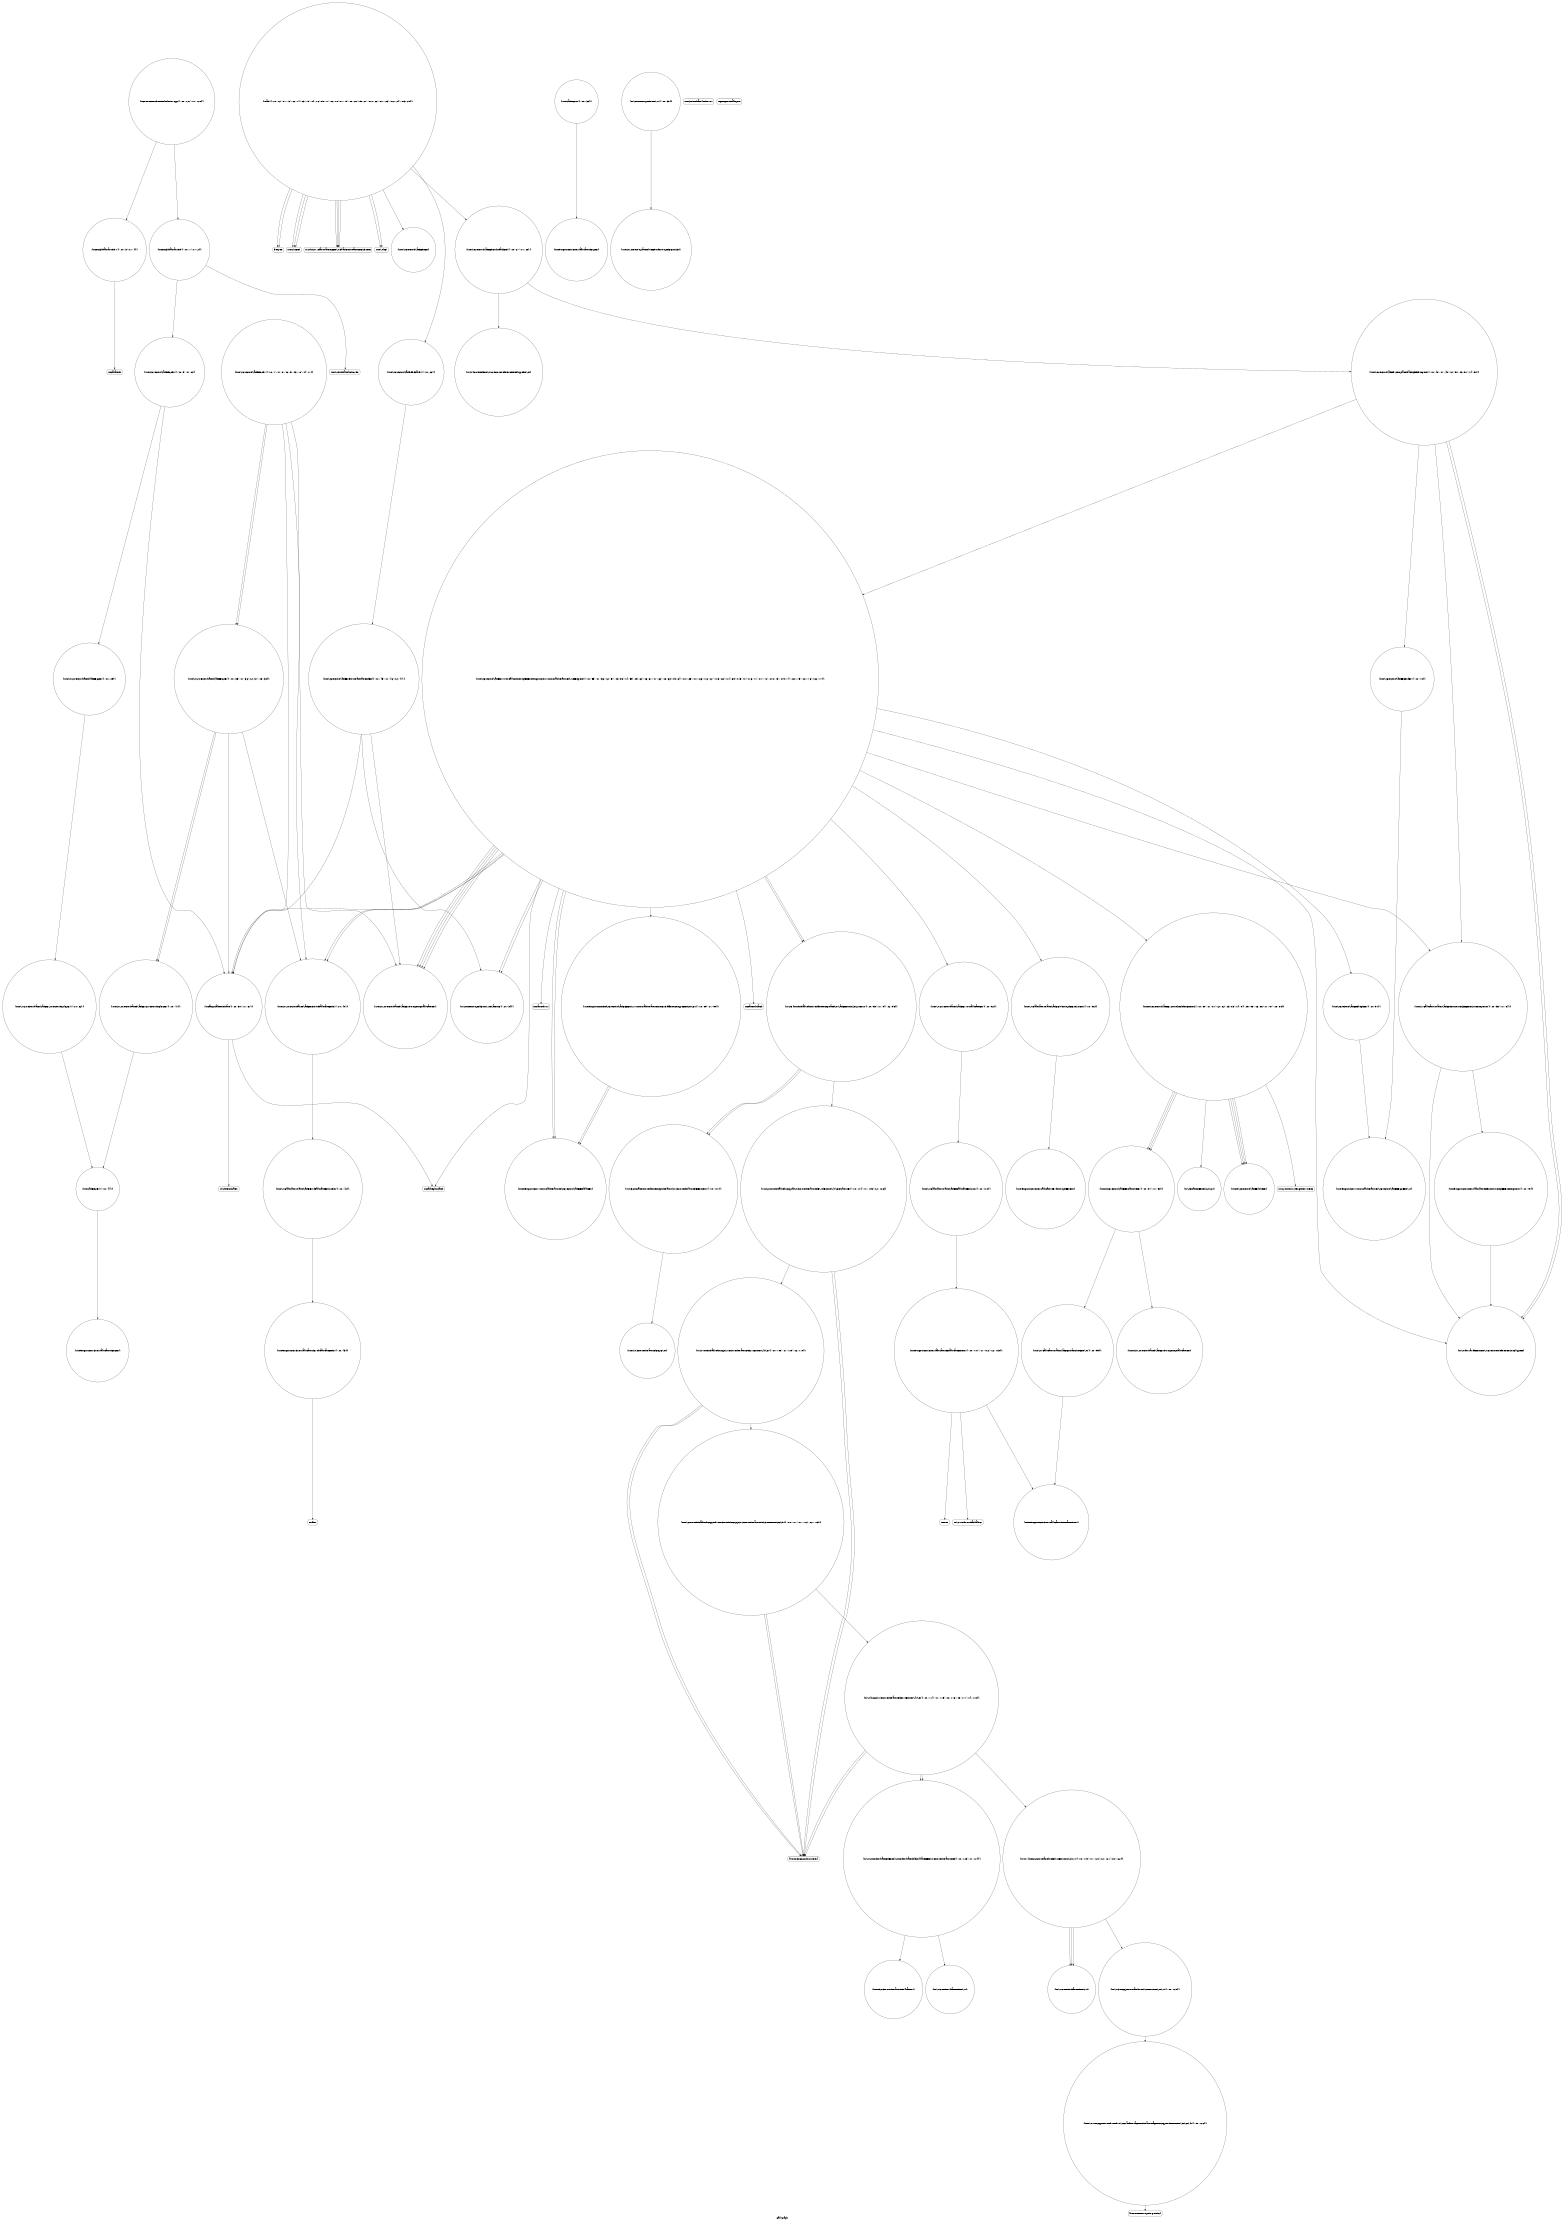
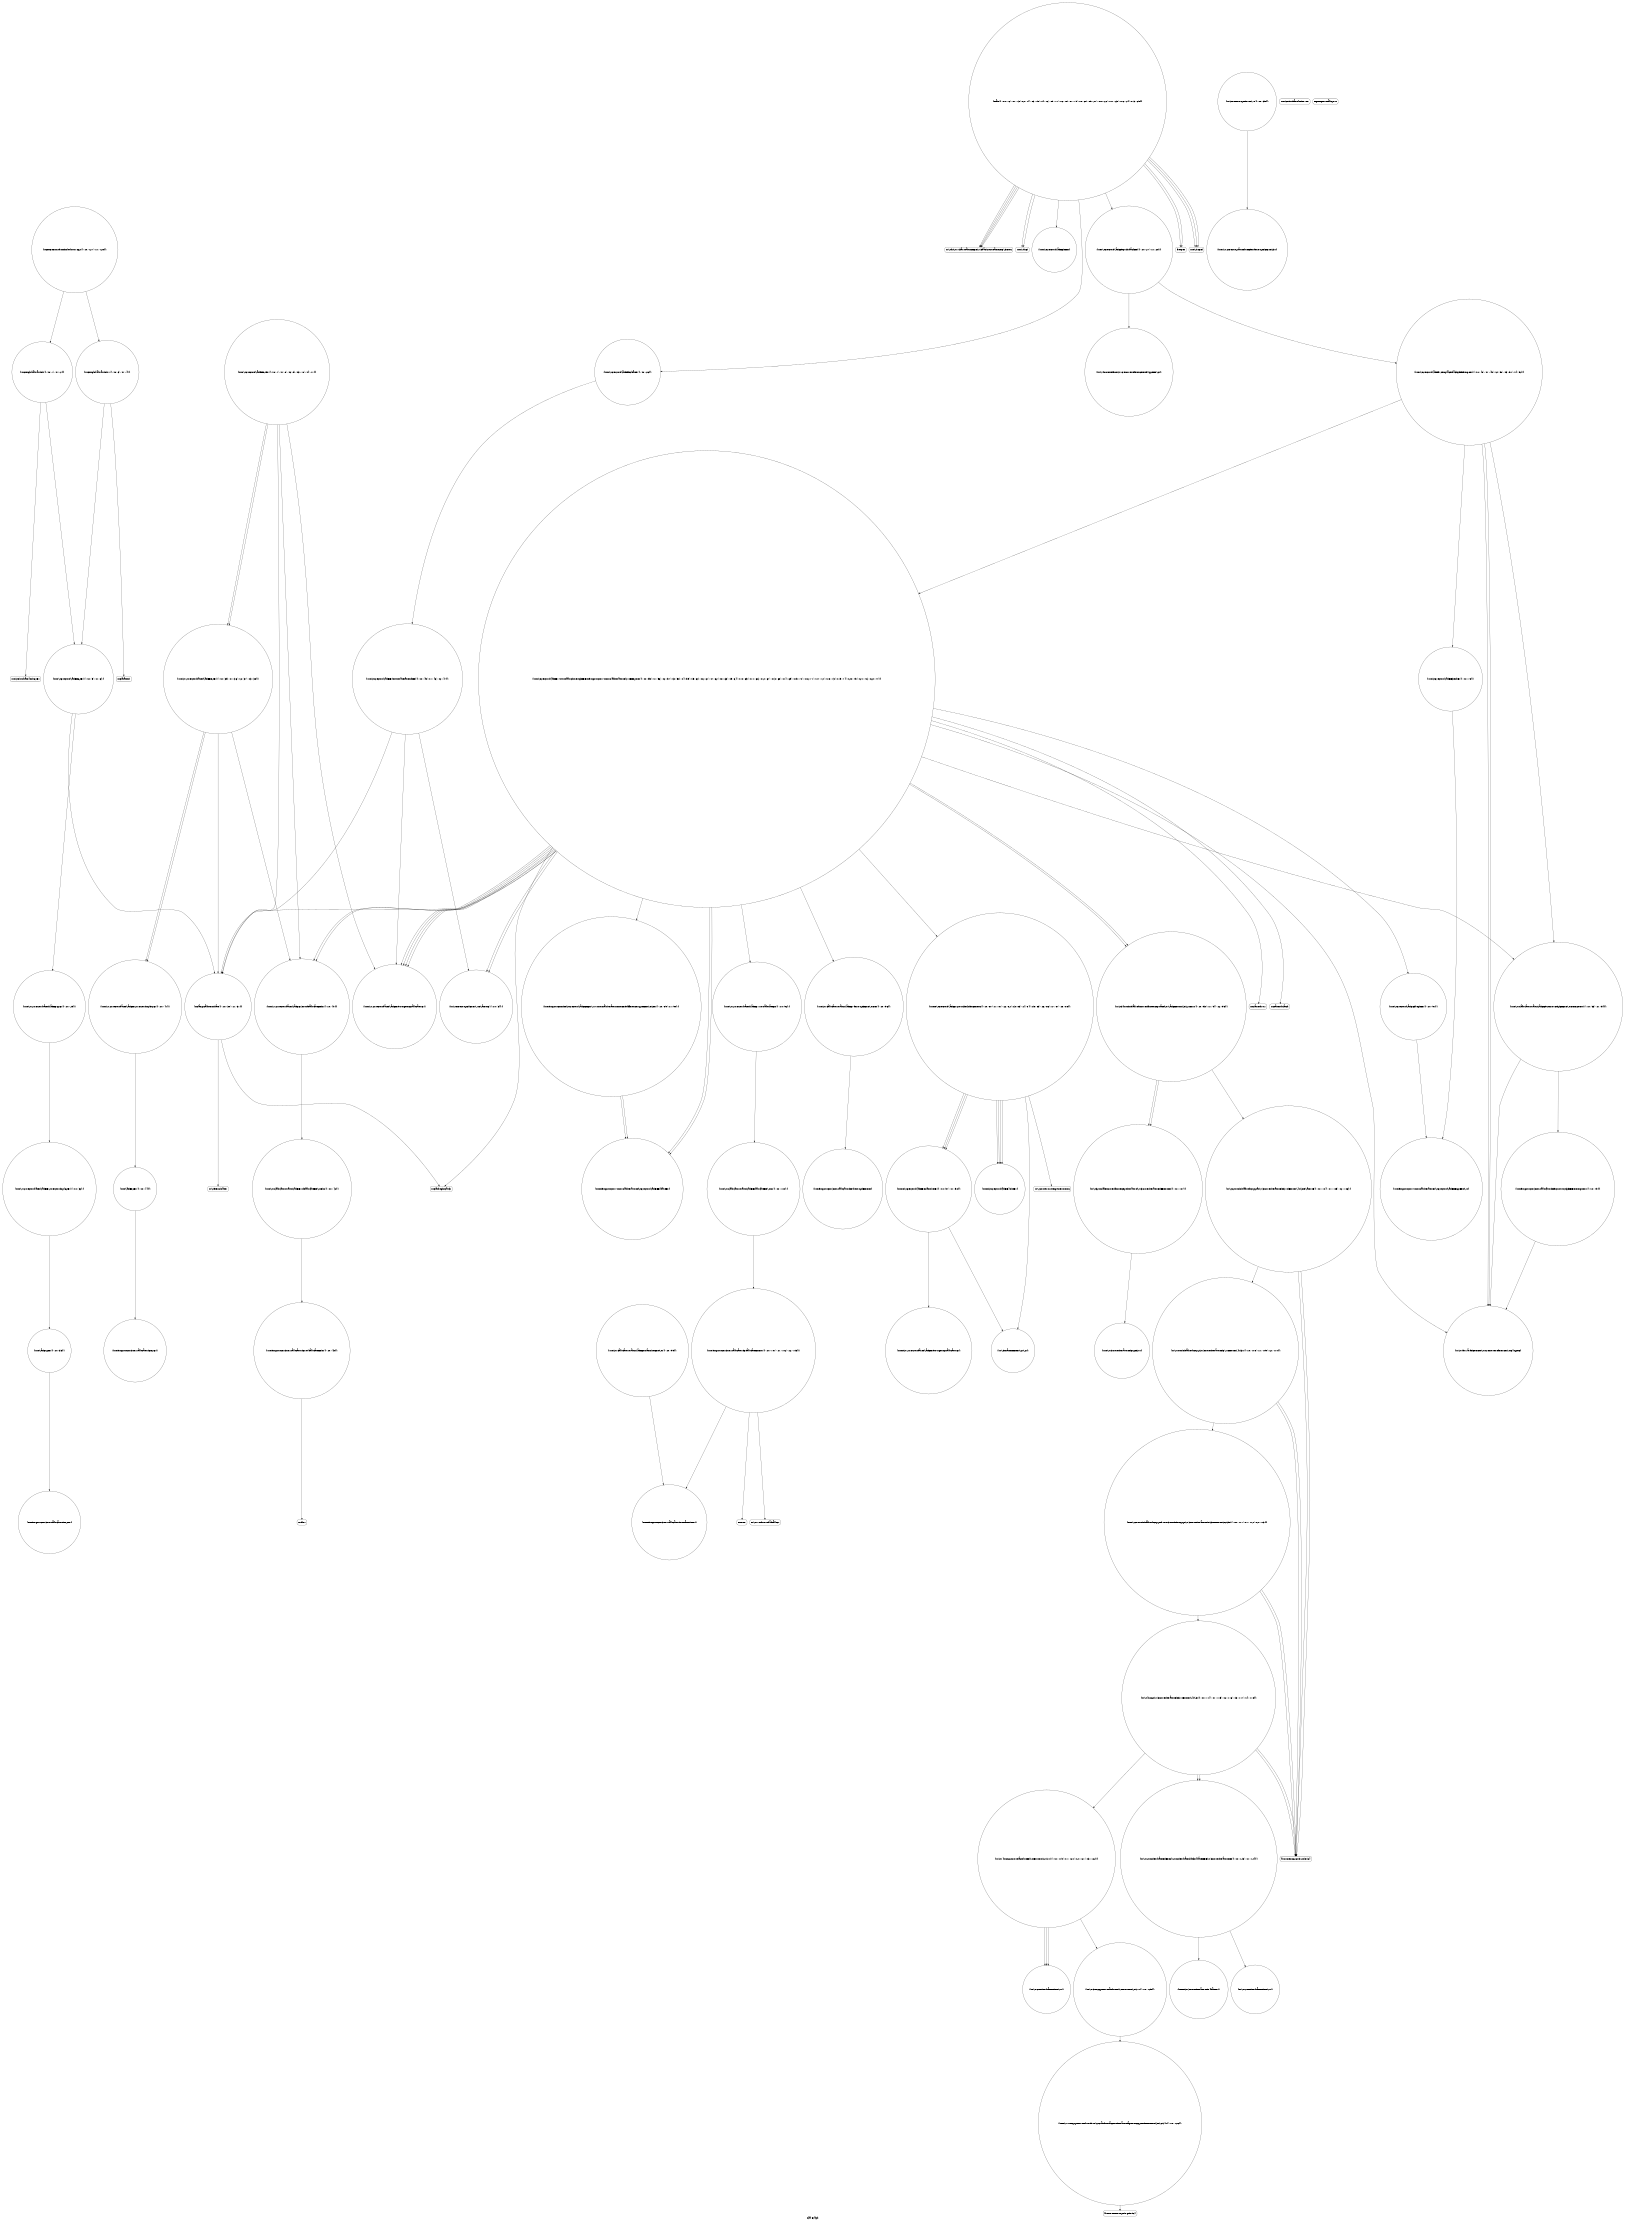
none -> (93, 523)
(77, 1109) -> (49, 1282)
(1100, 1268) -> (975, 1279)
